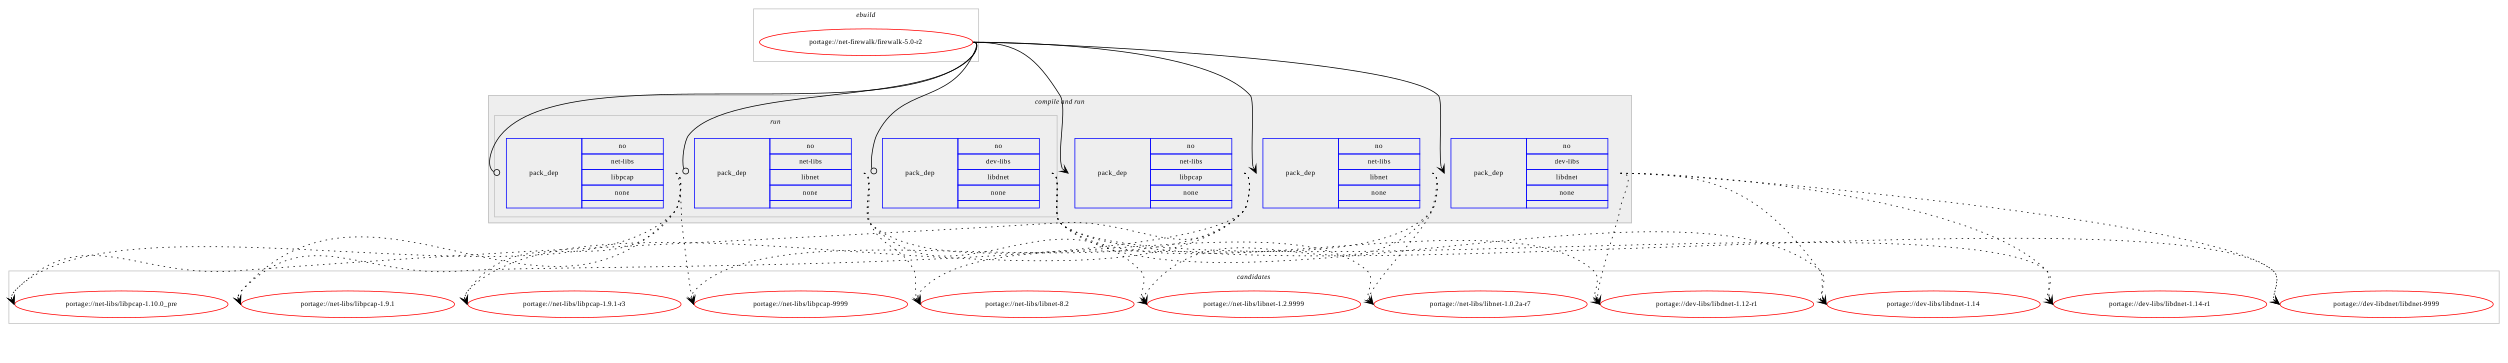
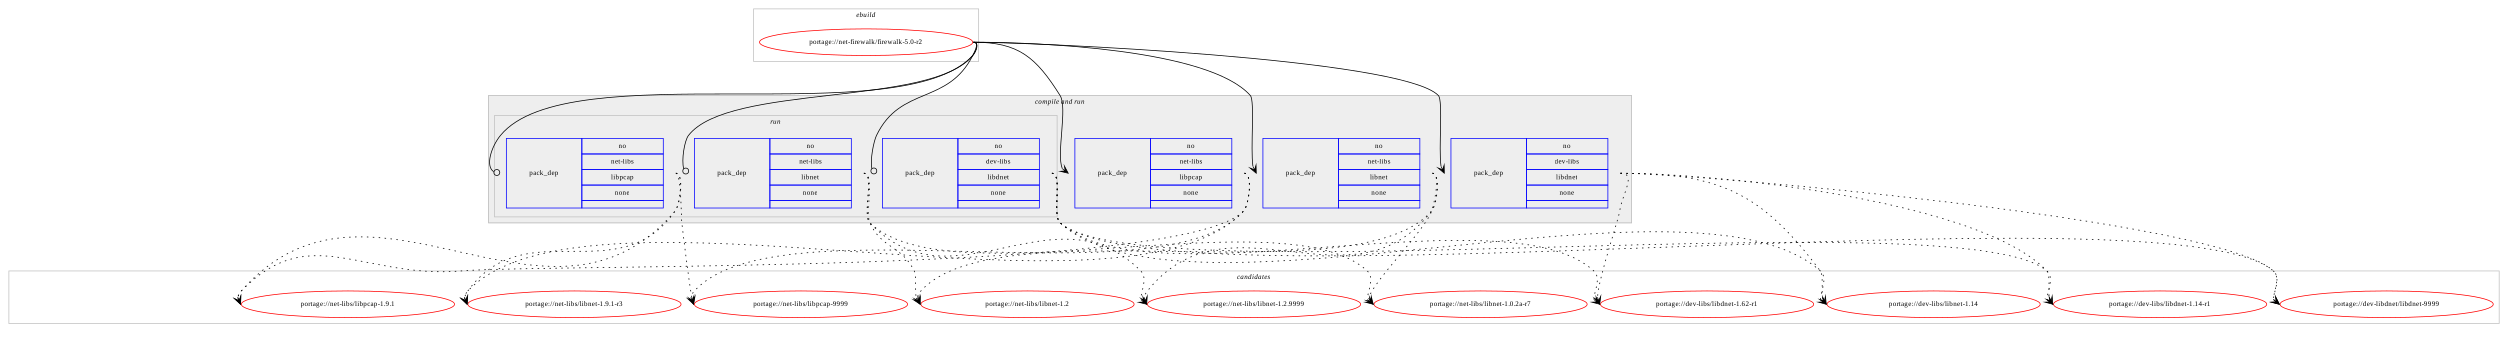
(121, 304) -> none
(574, 304) -> (574, 304)
(1028, 304) -> (1028, 304)
(1707, 304) -> (1707, 304)
(1934, 304) -> (1934, 304)
